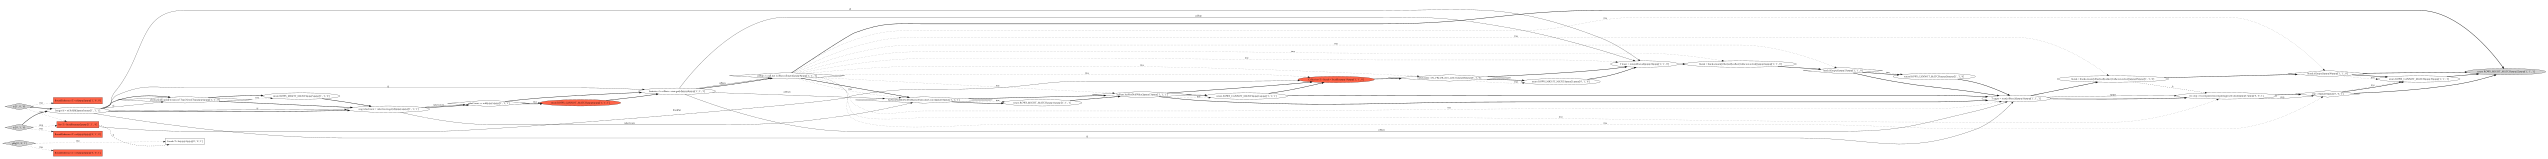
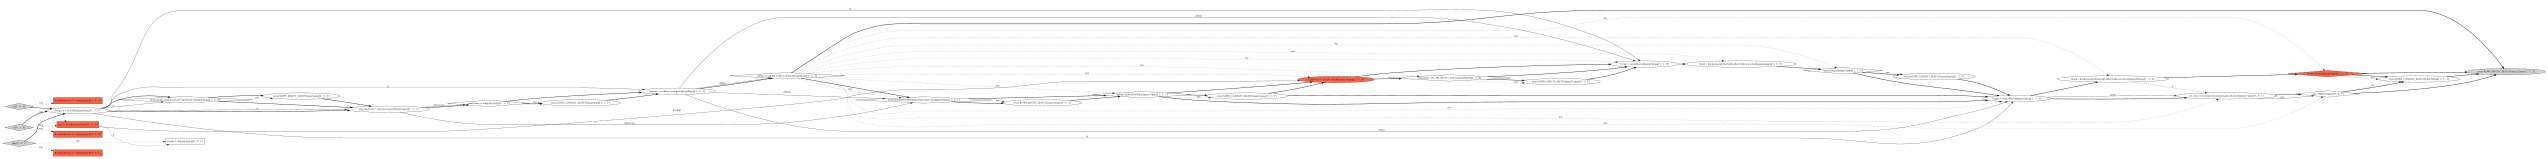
none -> (1482, 68)
(2328, 74) -> (2328, 74)
(580, 103) -> (580, 103)
none -> (40, 123)
